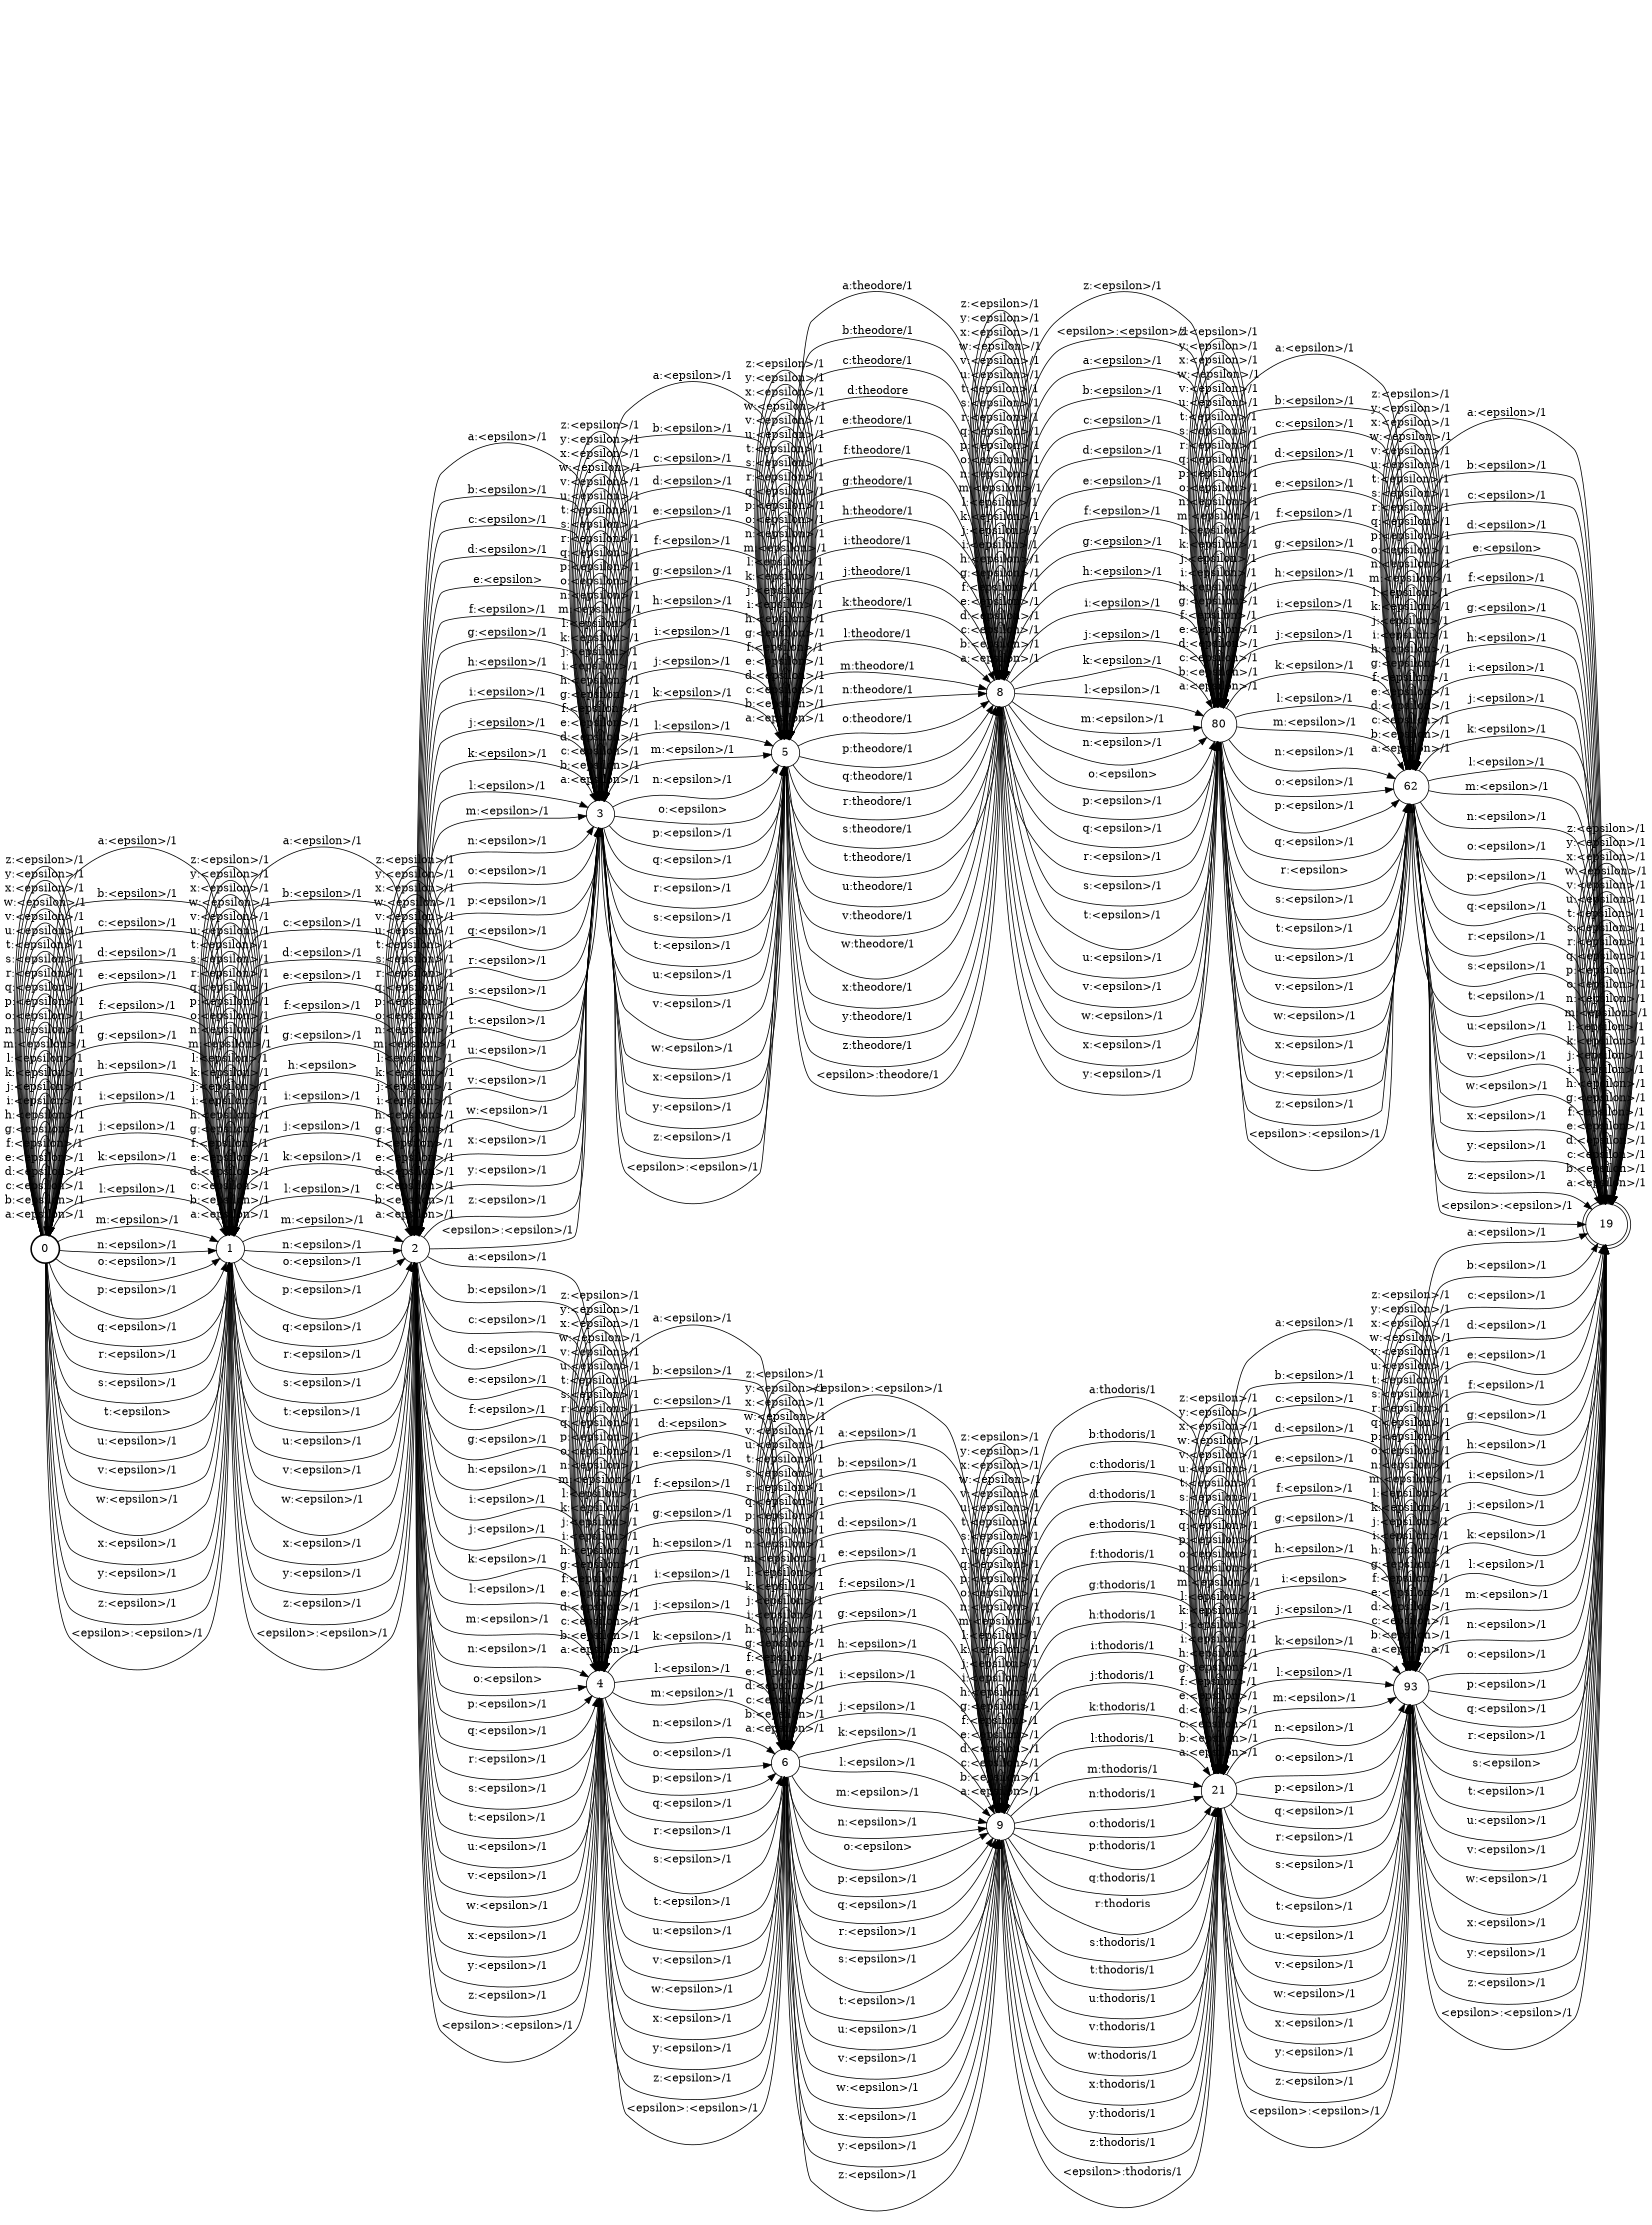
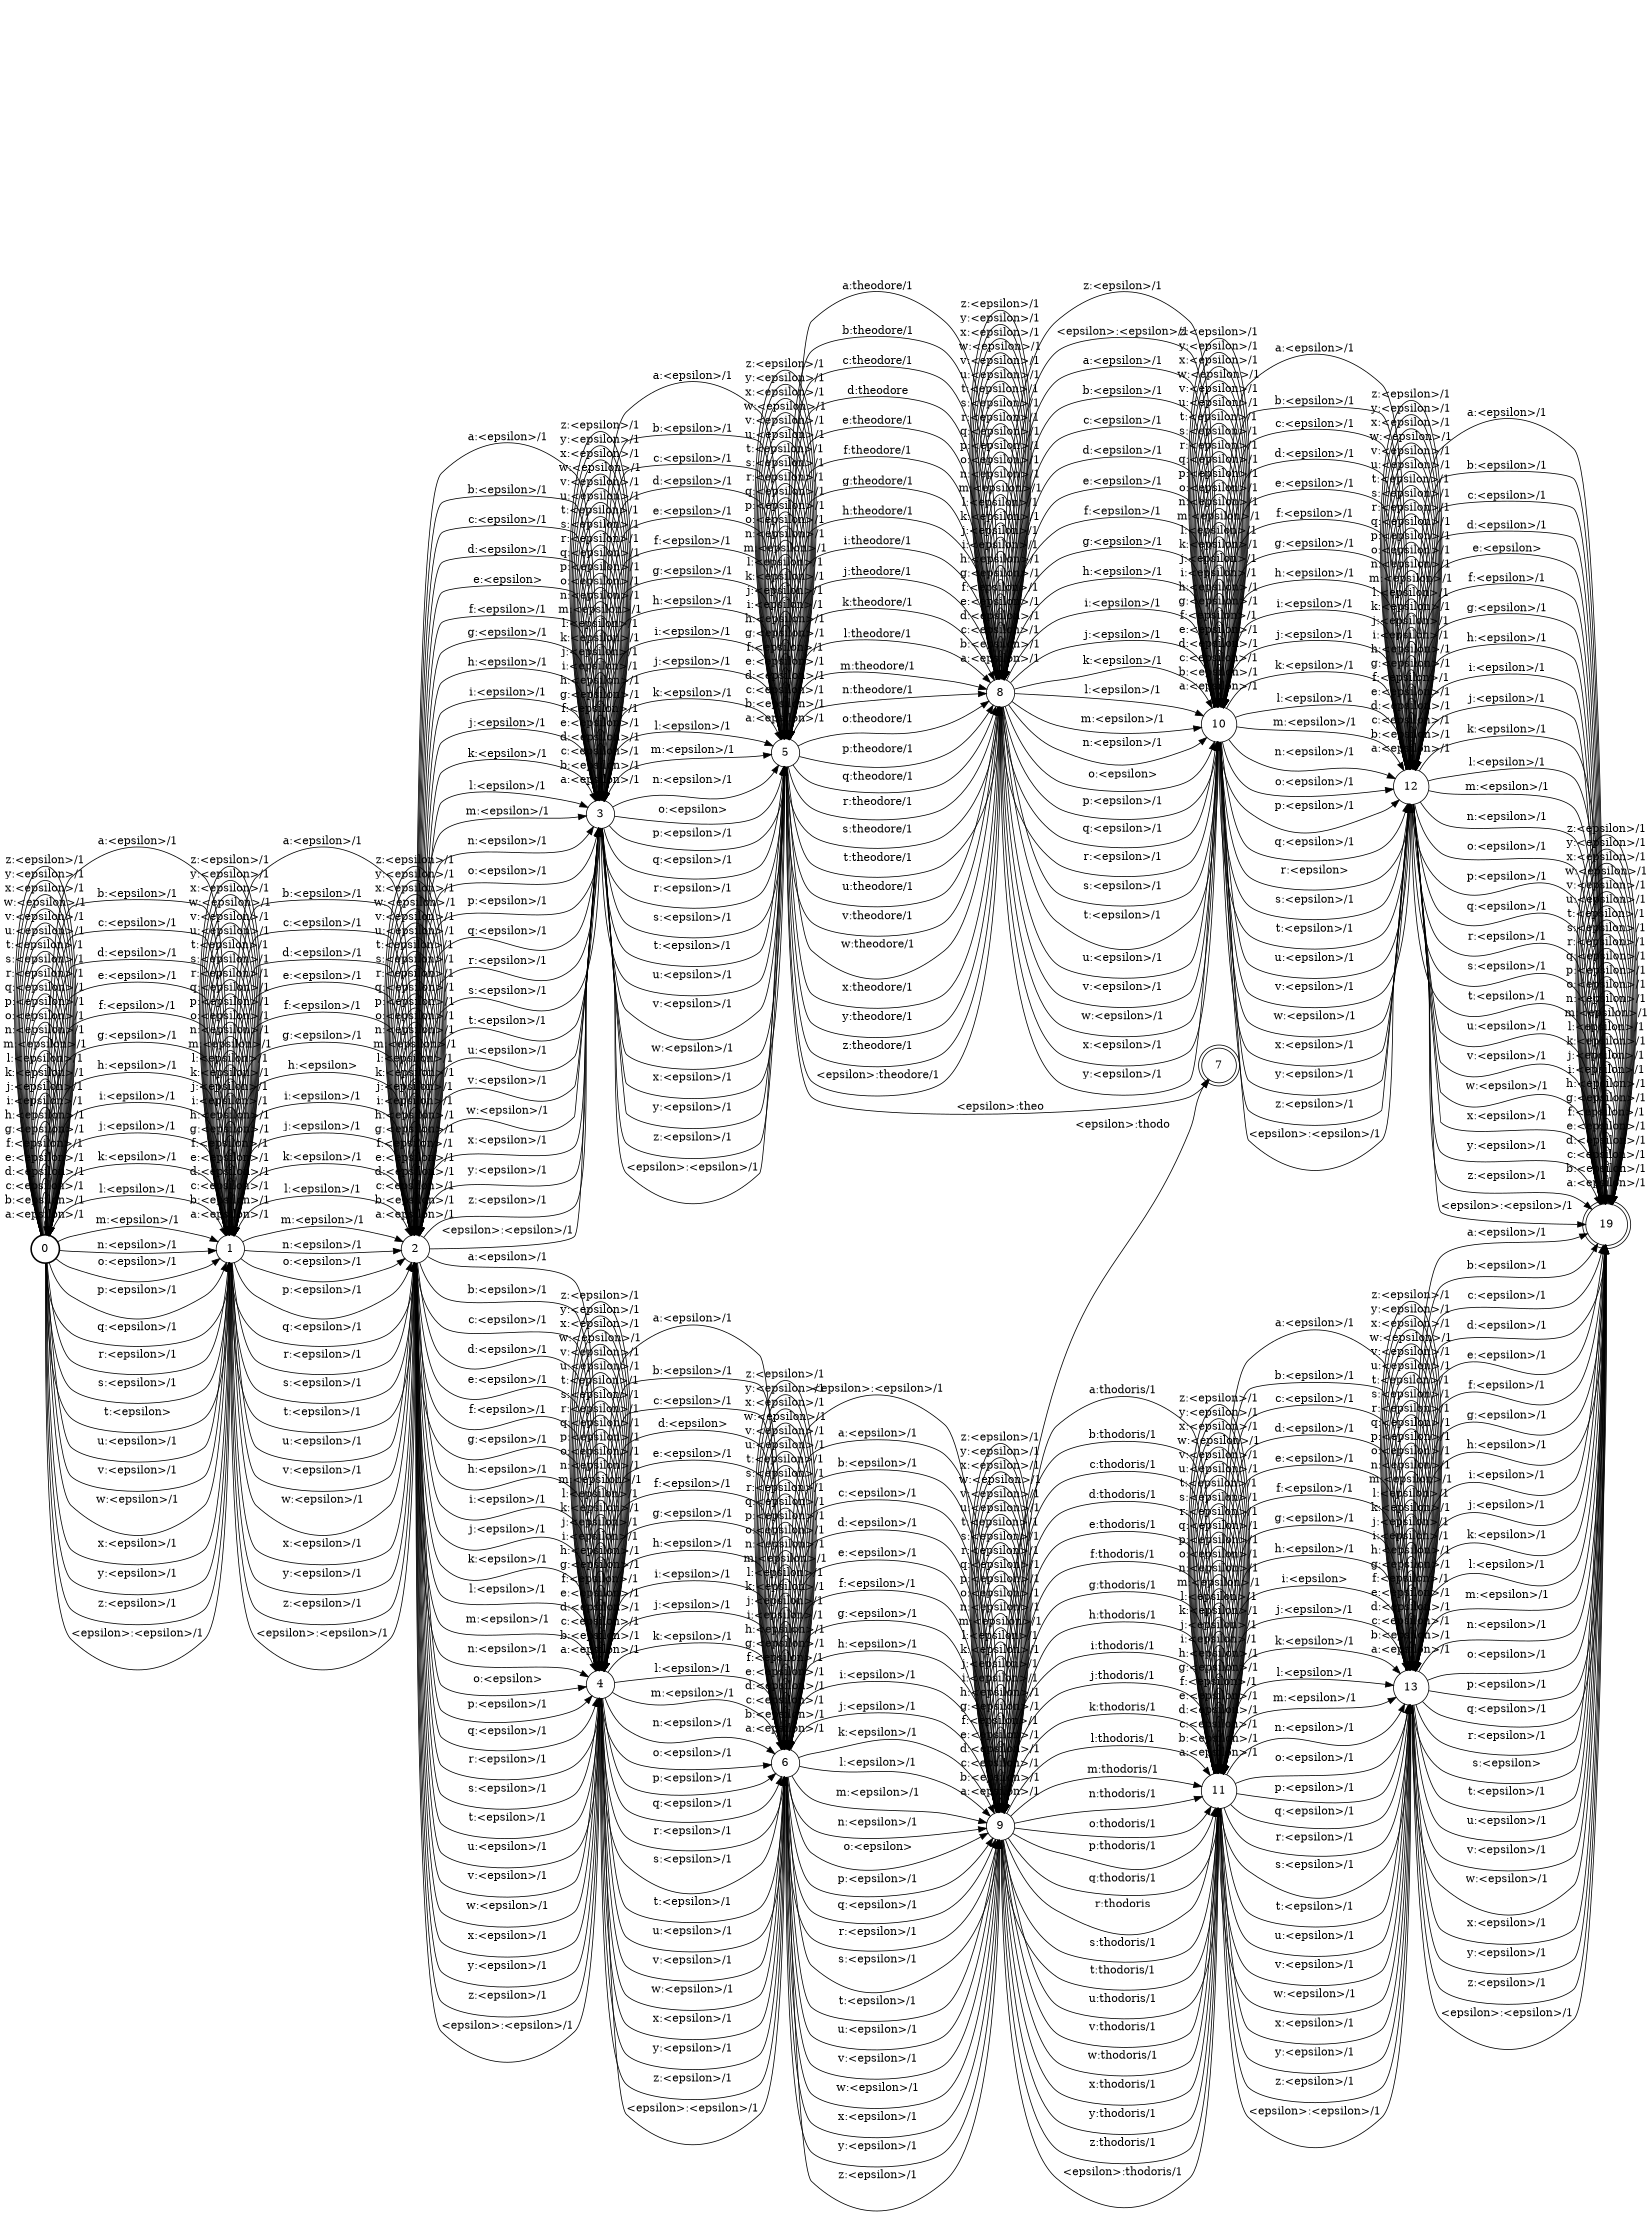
(1219, 725) -> (1219, 725)
(1411, 787) -> (1411, 787)
none -> (1219, 1065)
(1411, 1688) -> (1411, 1688)
(1219, 1791) -> (1219, 1791)
